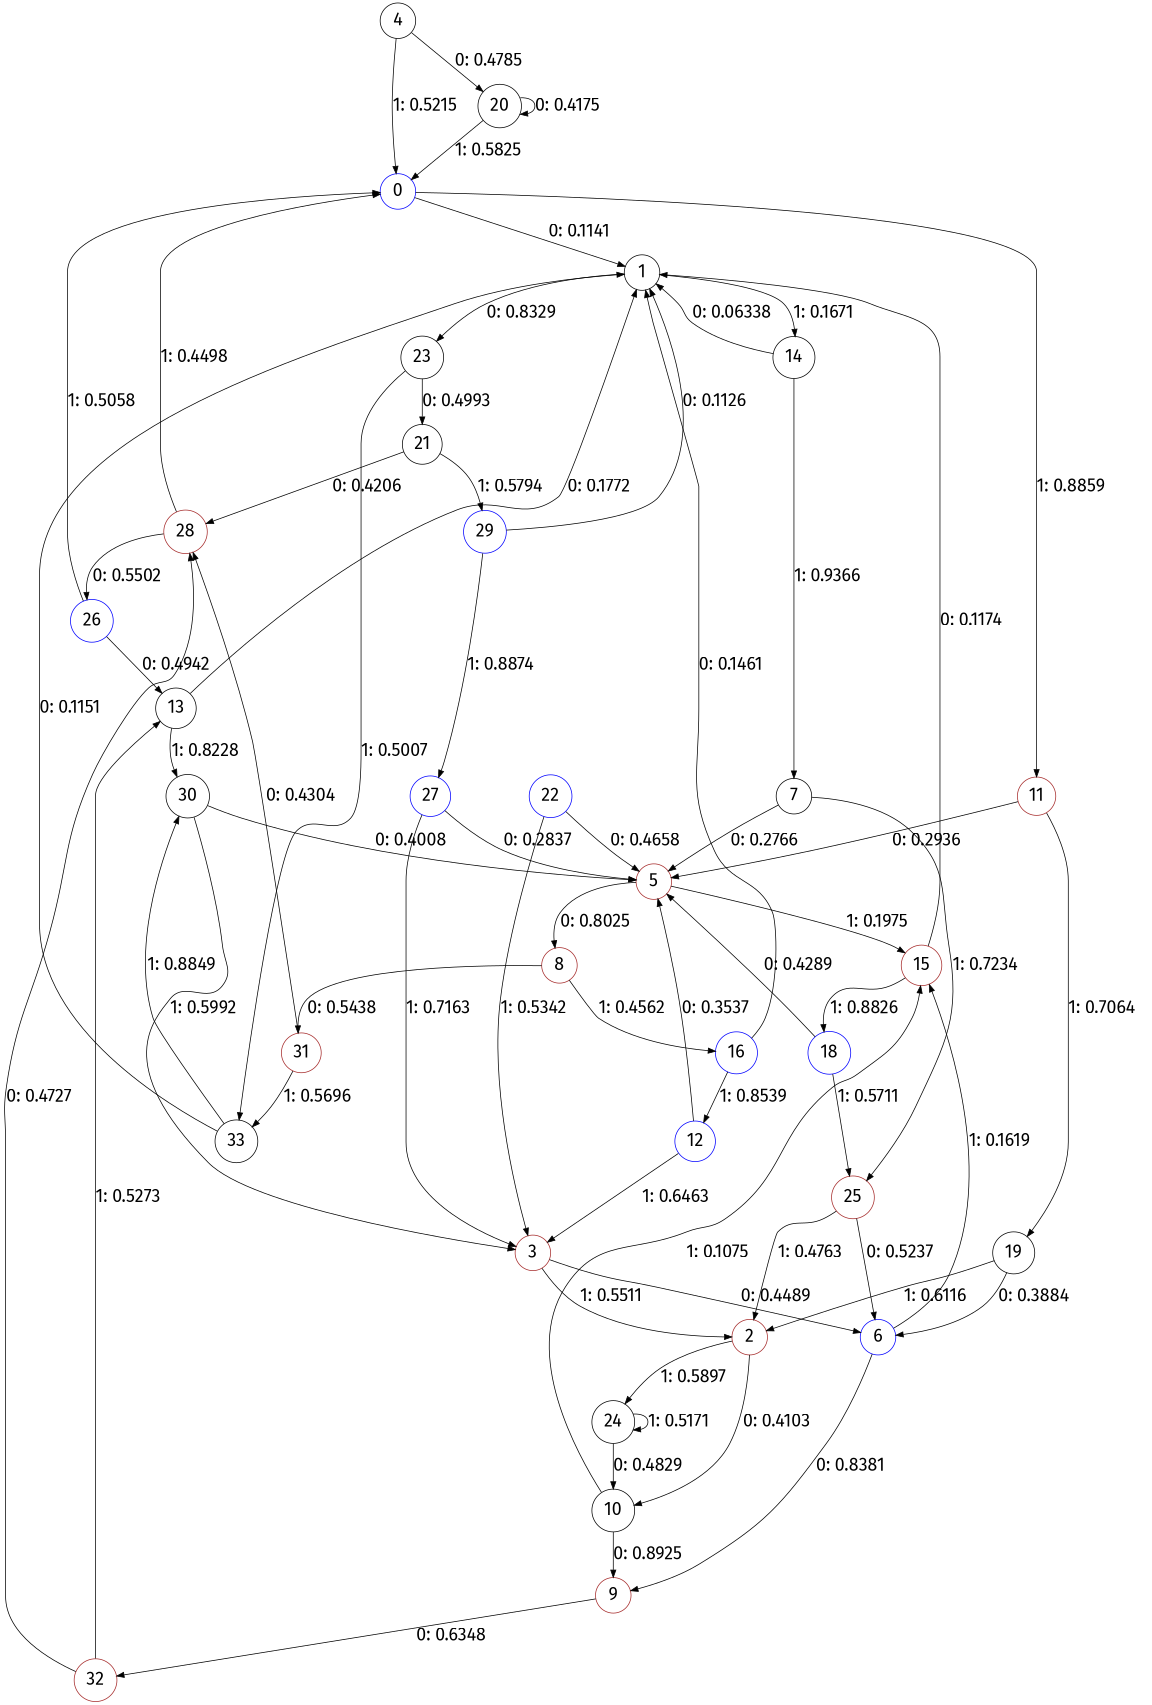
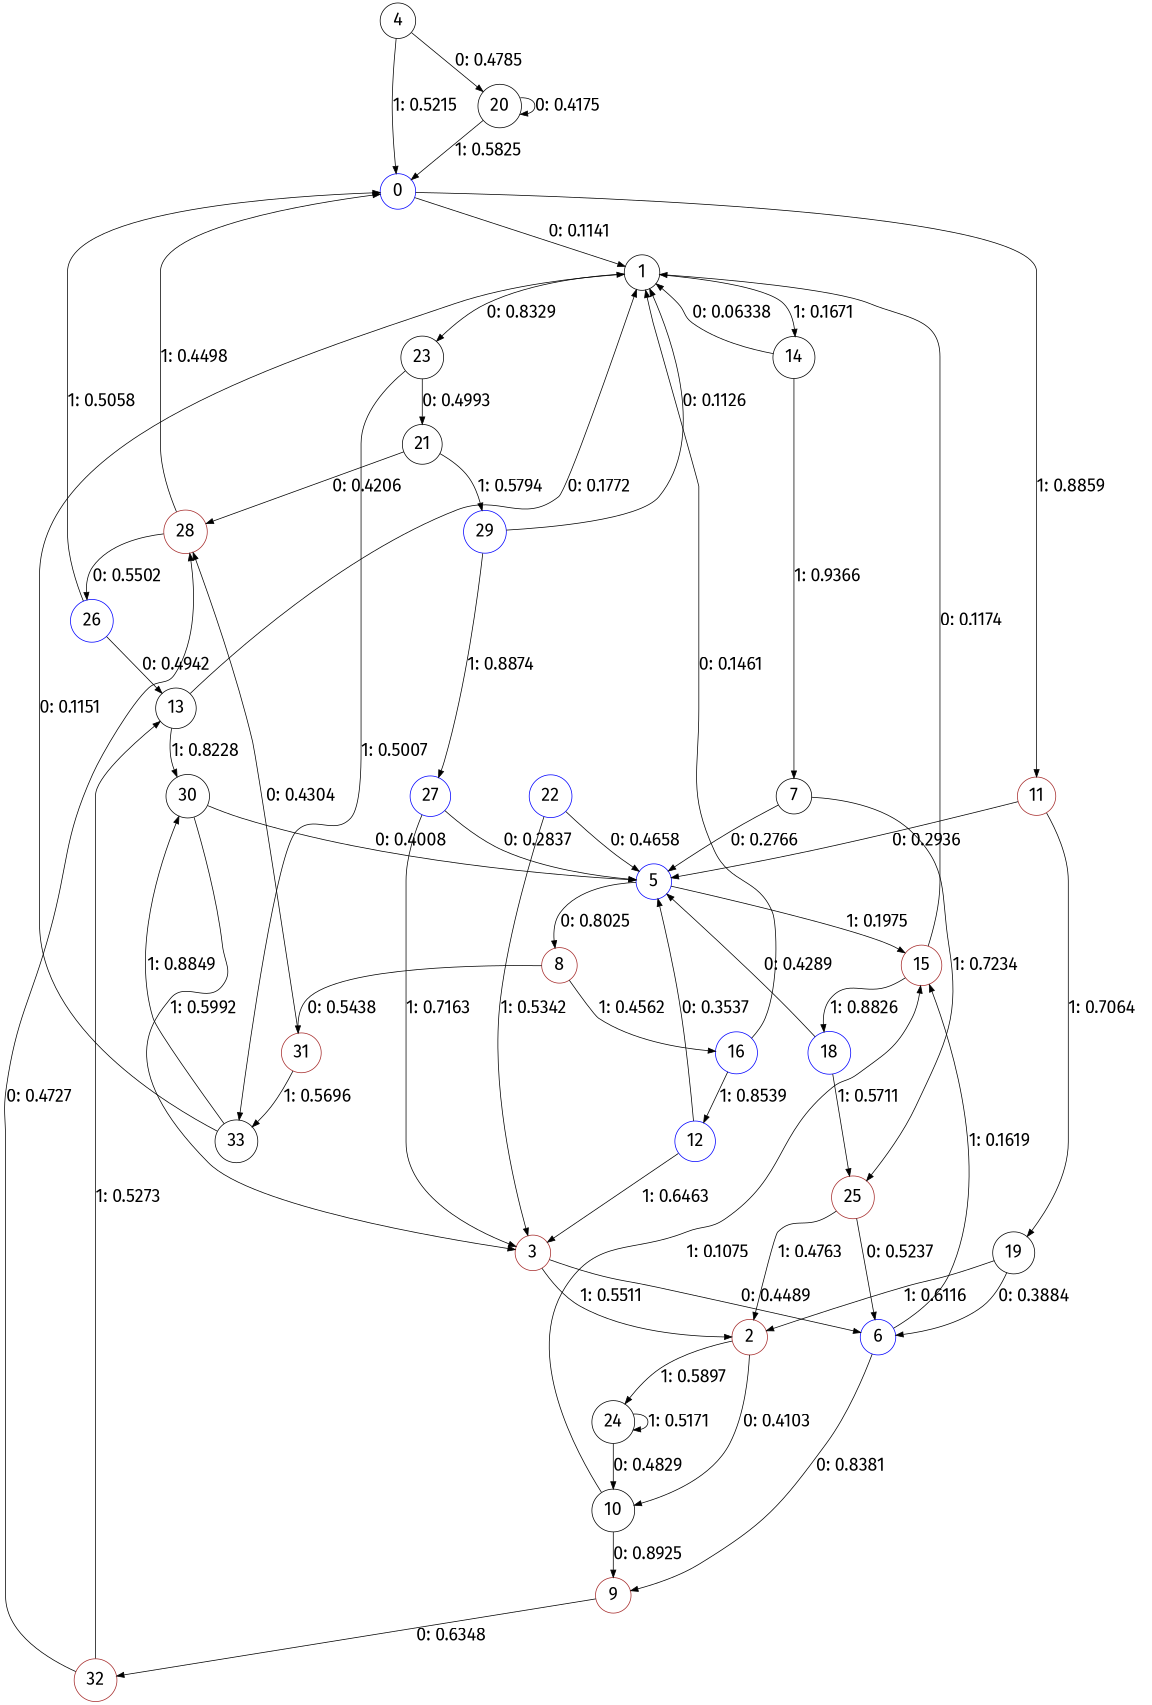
(654, 882) -> (654, 882)
